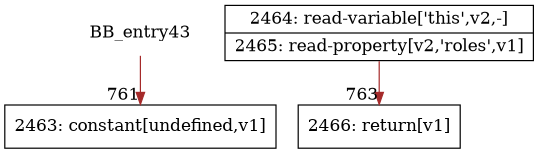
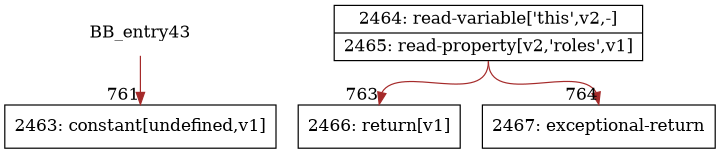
none -> (599, 127)
